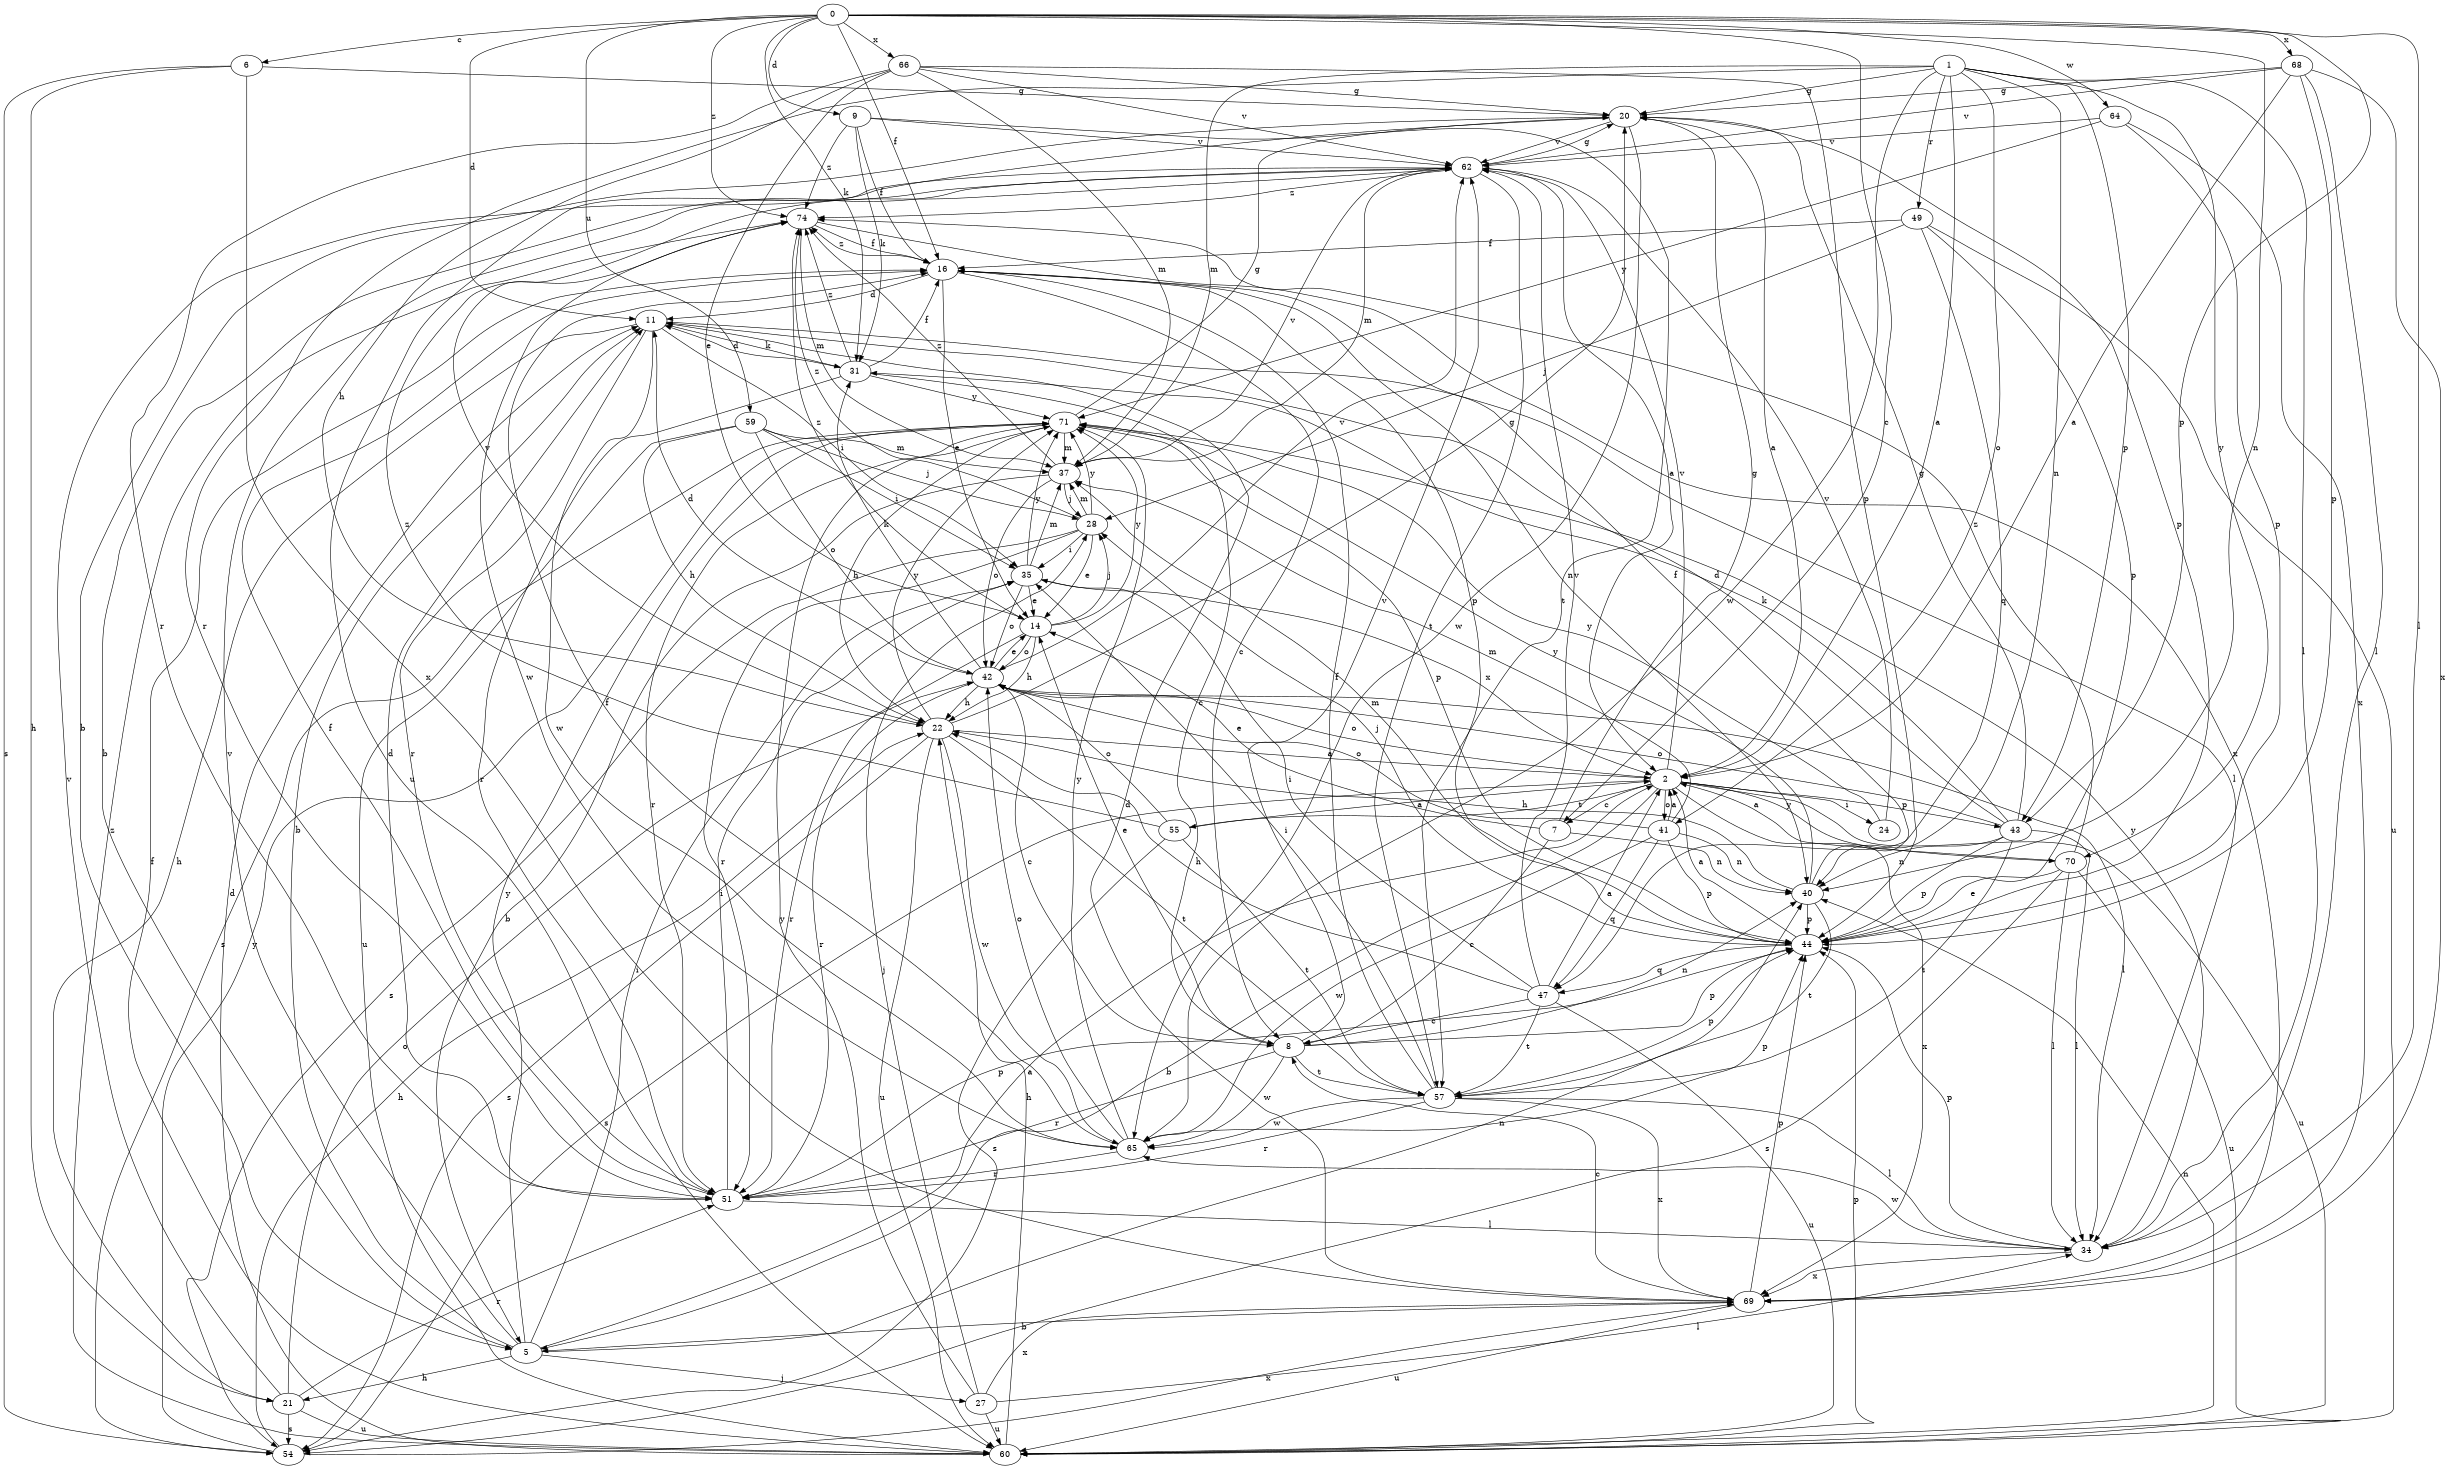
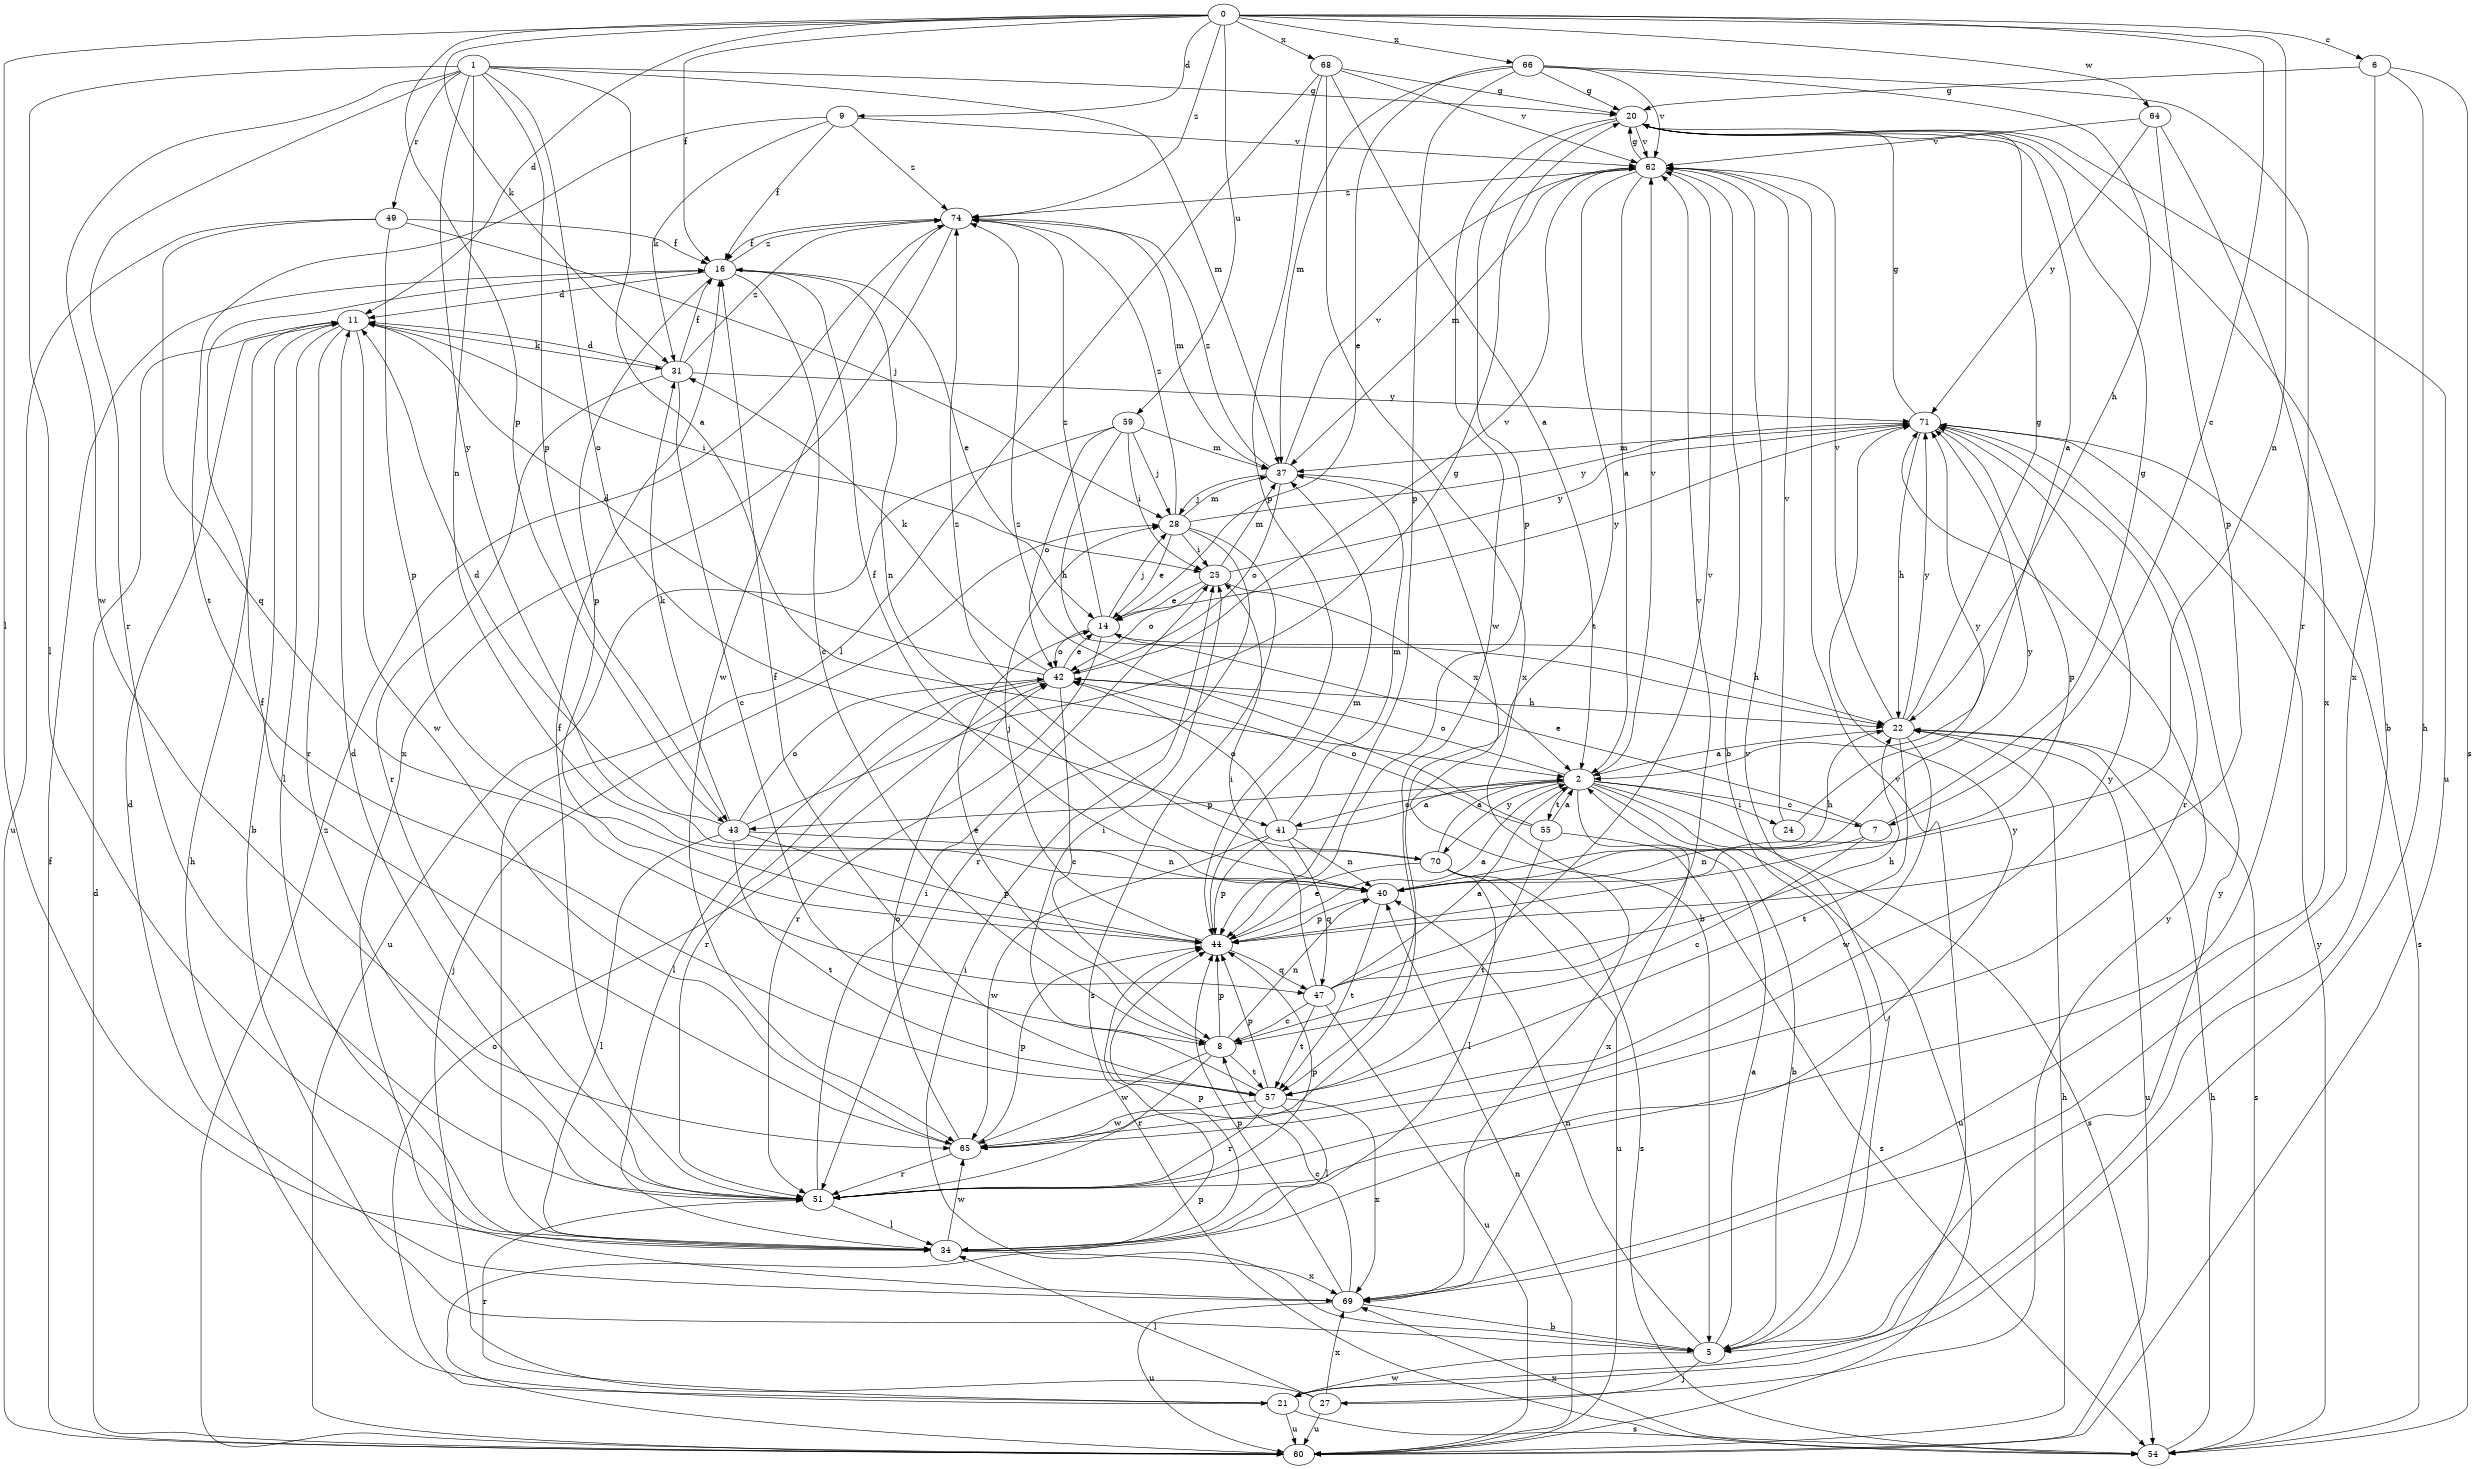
(1027, 576) -> (1215, 576)
(293, 850) -> (528, 1317)
(425, 1378) -> (1395, 1378)
